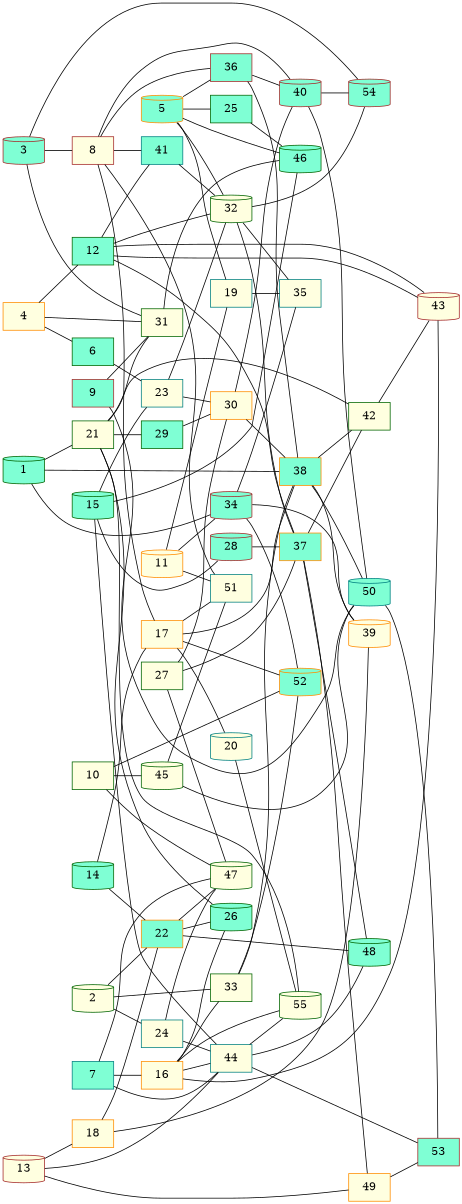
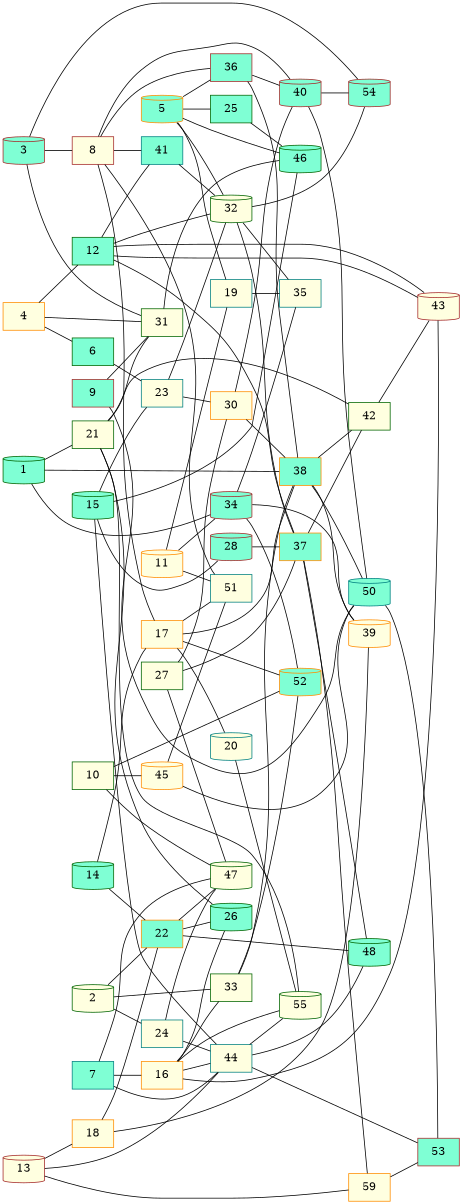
(162, 435) -> none
(162, 776) -> (162, 776)
(369, 1187) -> (369, 1187)
